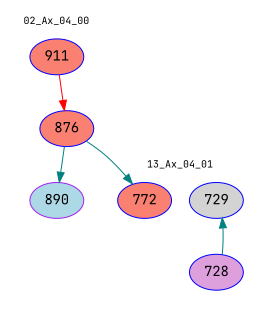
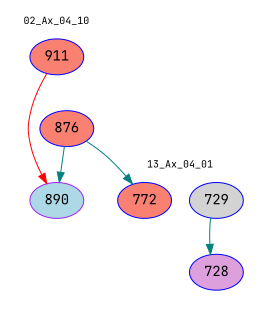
(57, 21) -> (57, 21)
(61, 88) -> (29, 124)
(223, 241) -> (210, 231)
